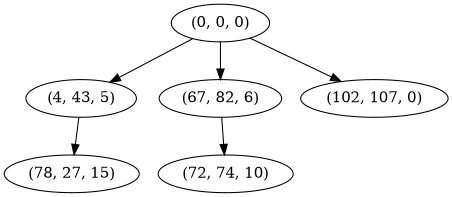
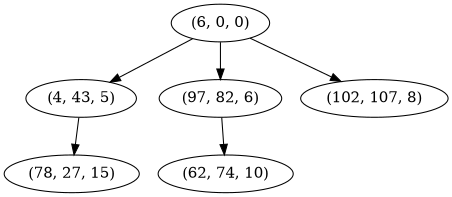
(220, 23) -> (220, 23)
(220, 98) -> (220, 98)
(374, 98) -> (374, 98)
(226, 174) -> (226, 174)
